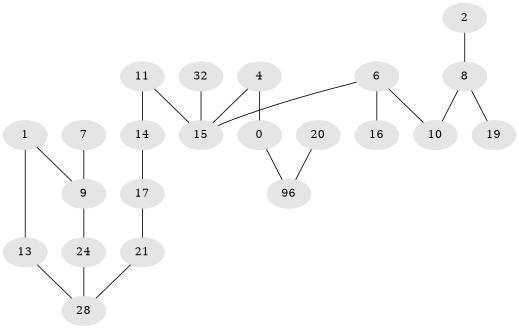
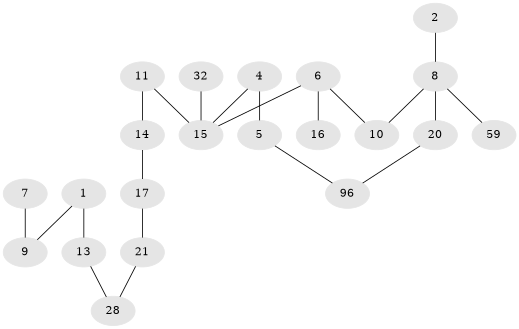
none -> (435, 106)
(260, 135) -> (260, 135)
(494, 135) -> (494, 135)
(84, 252) -> none
